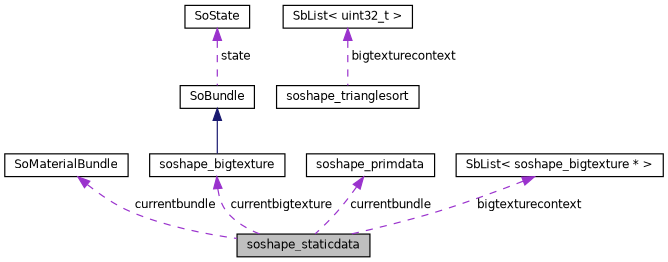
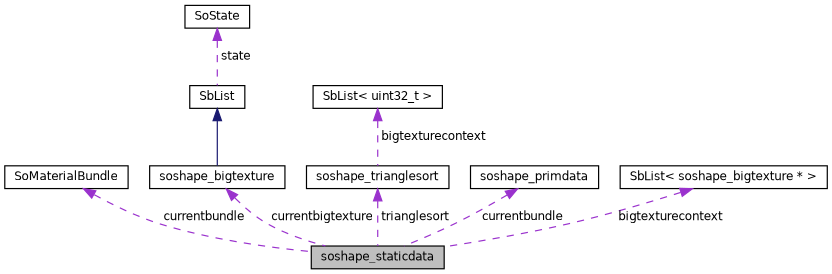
(217, 97) -> (217, 97)
none -> (378, 223)
